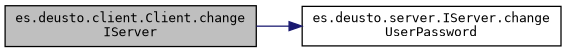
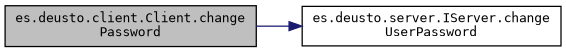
(131, 26) -> (131, 26)
